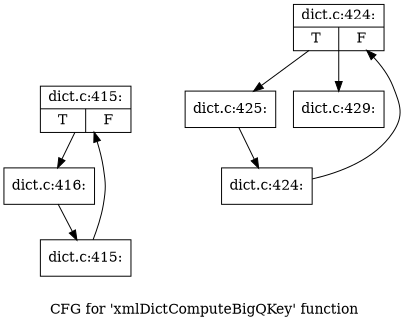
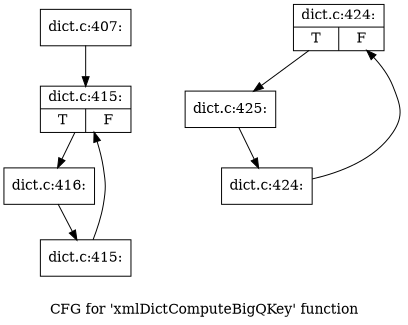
none -> (86, 28)
(339, 109) -> none
